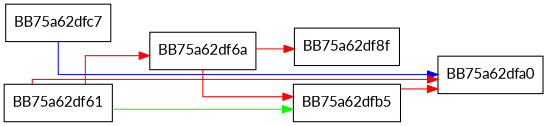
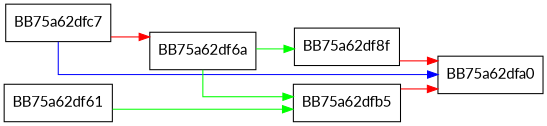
(270, 49) -> (270, 49)
(98, 56) -> (125, 37)
(228, 79) -> (414, 61)
(229, 97) -> (229, 97)
